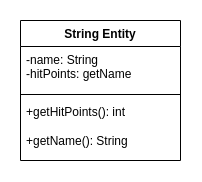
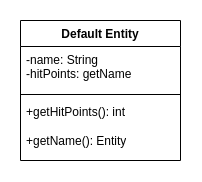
(101, 35) -> (101, 35)
(86, 120) -> (86, 120)
